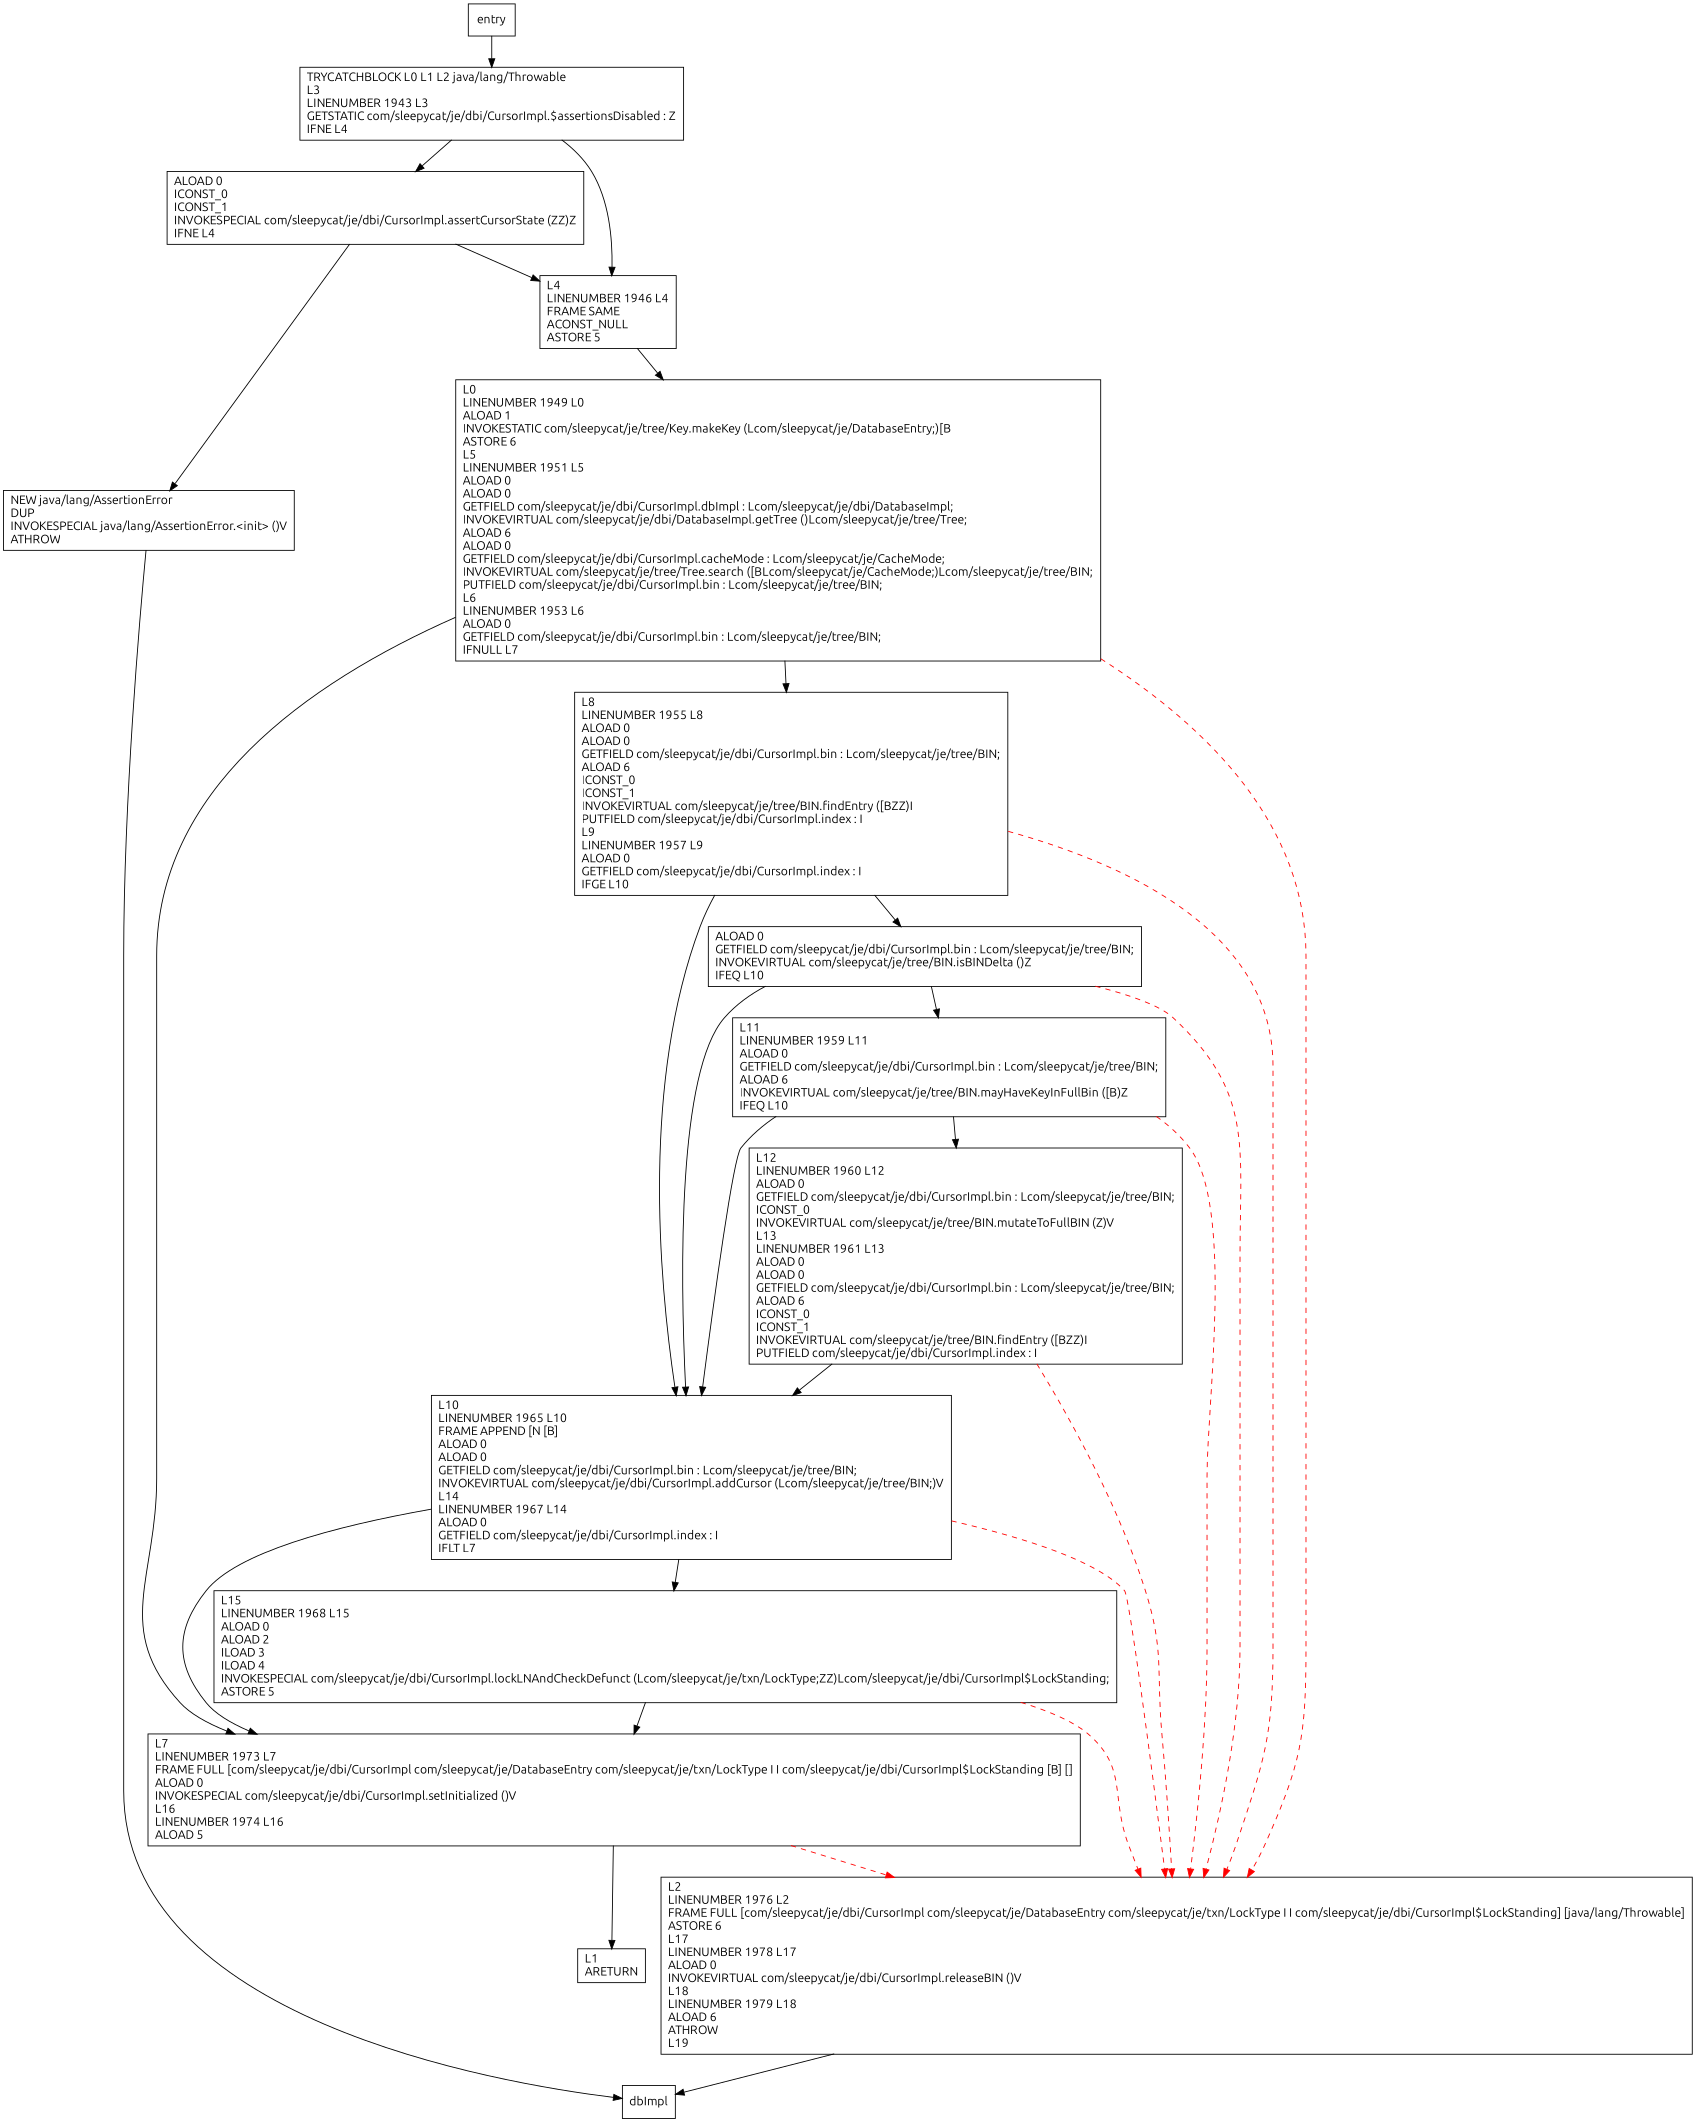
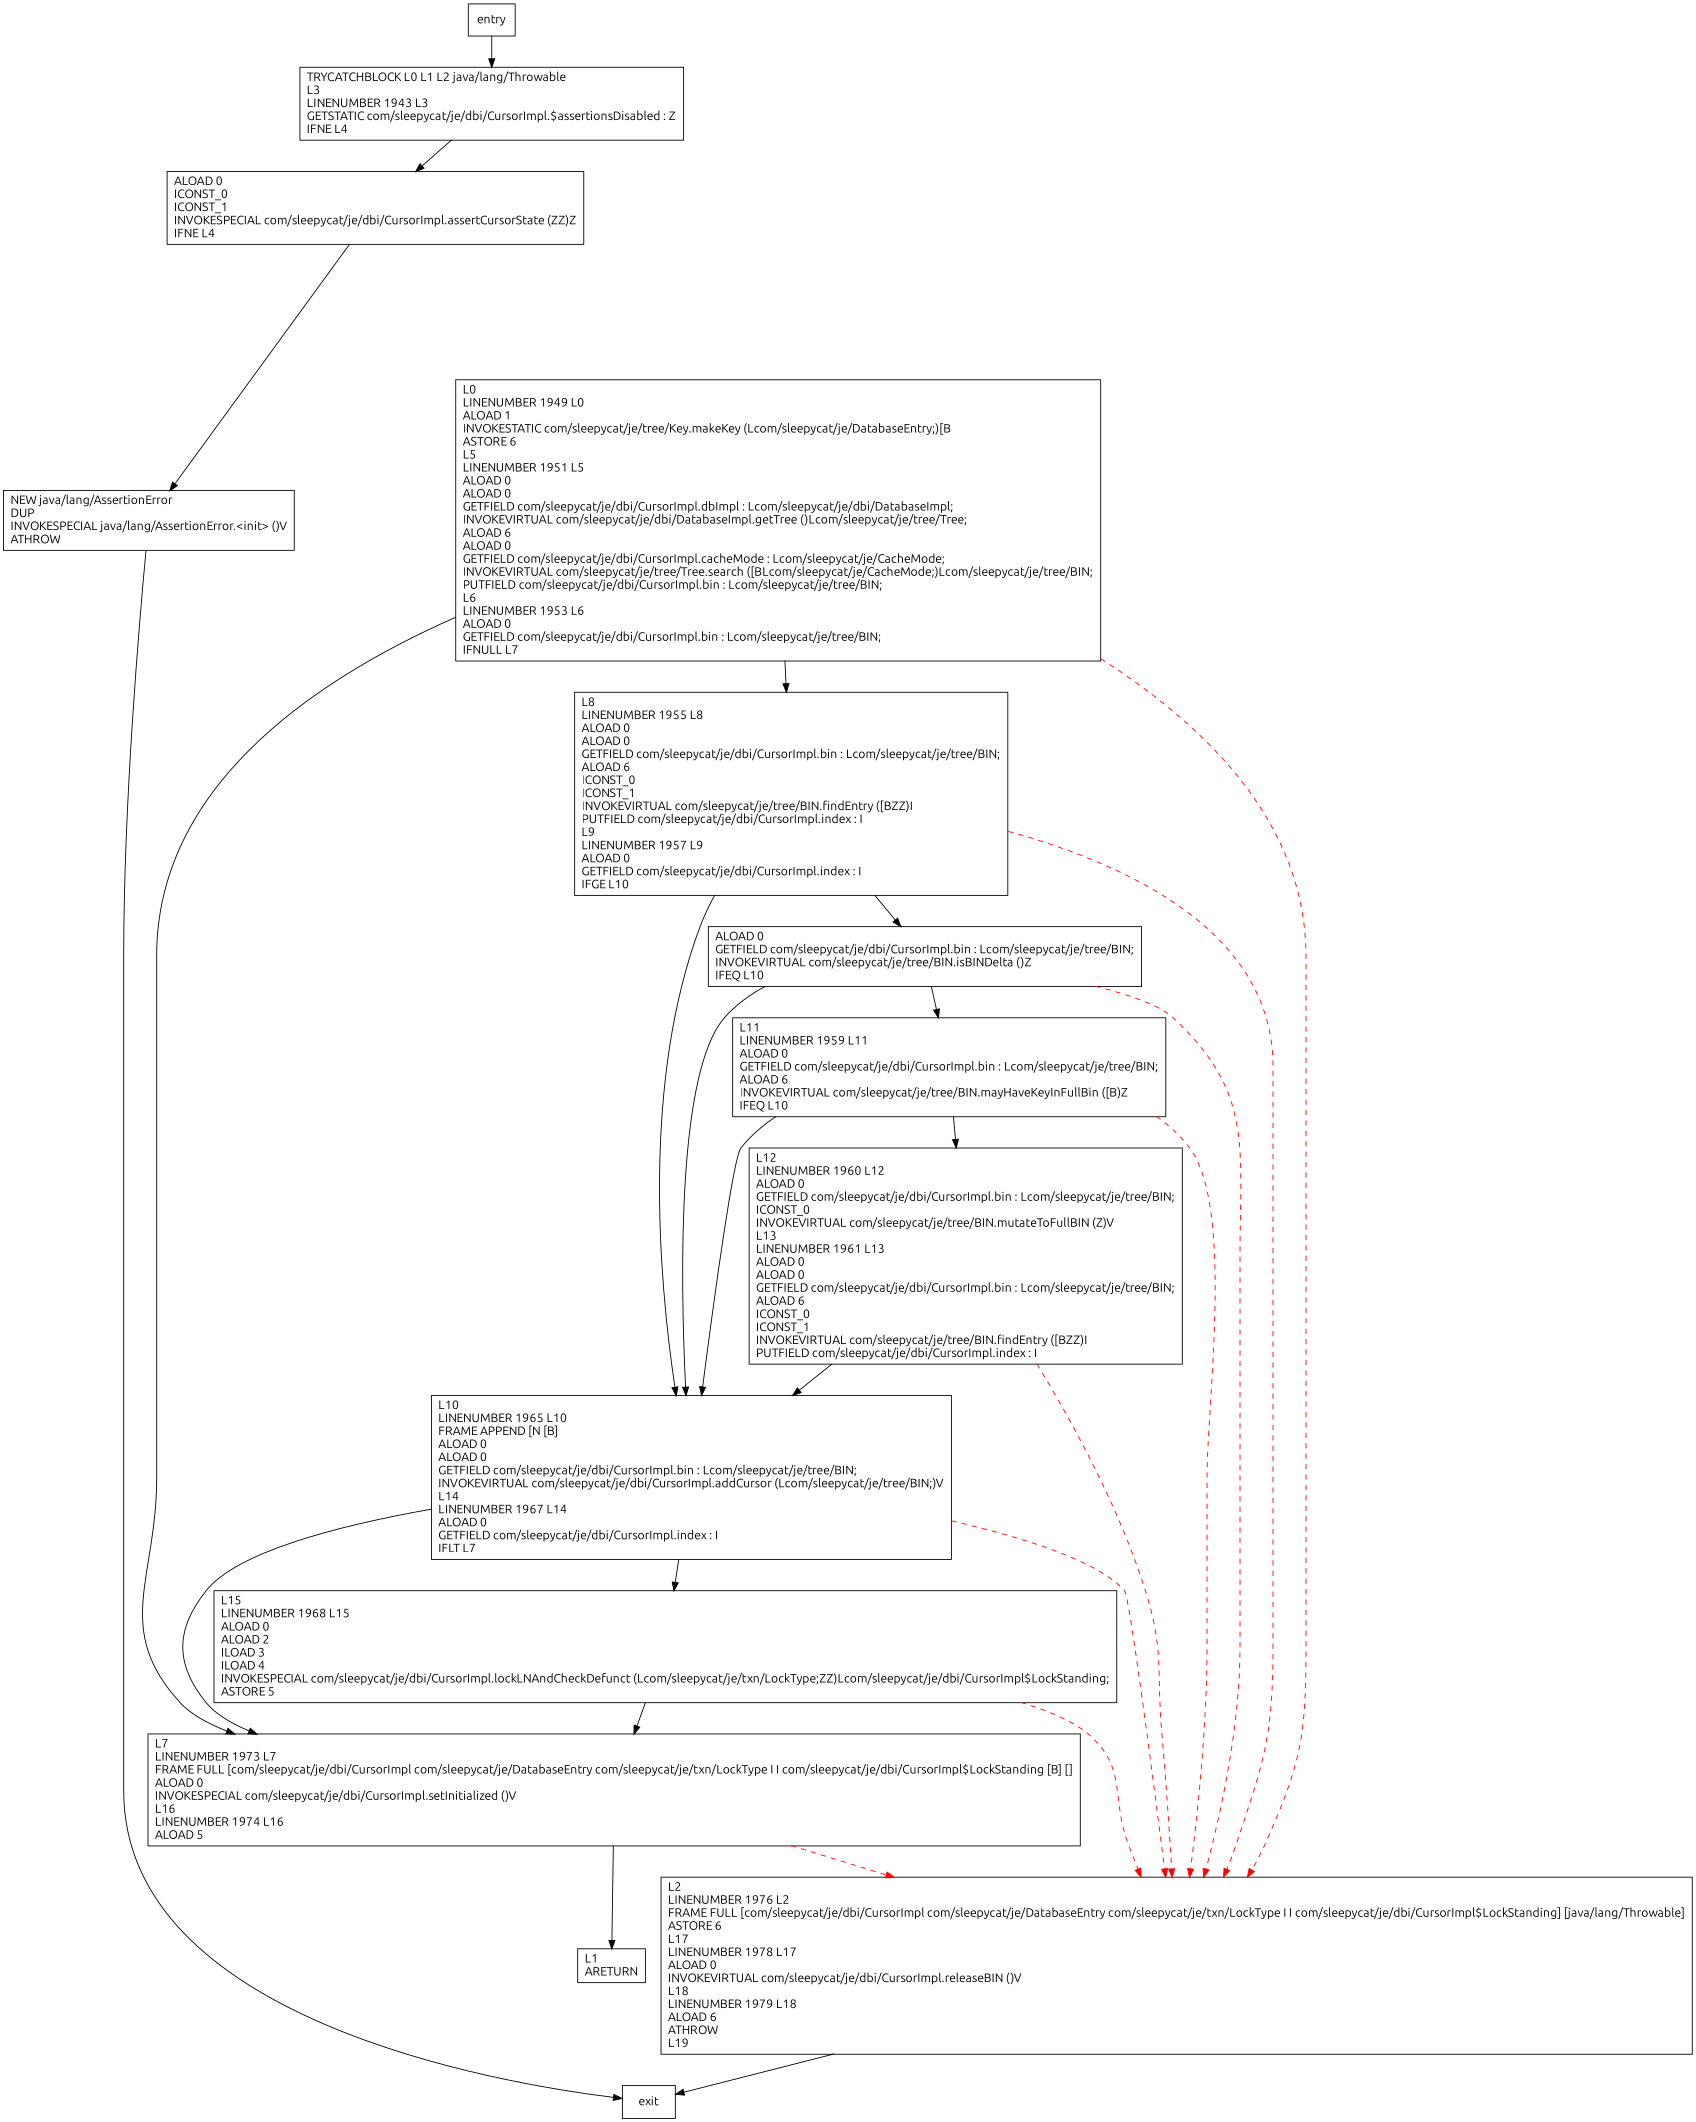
(608, 312) -> none
(649, 2102) -> (649, 2102)
